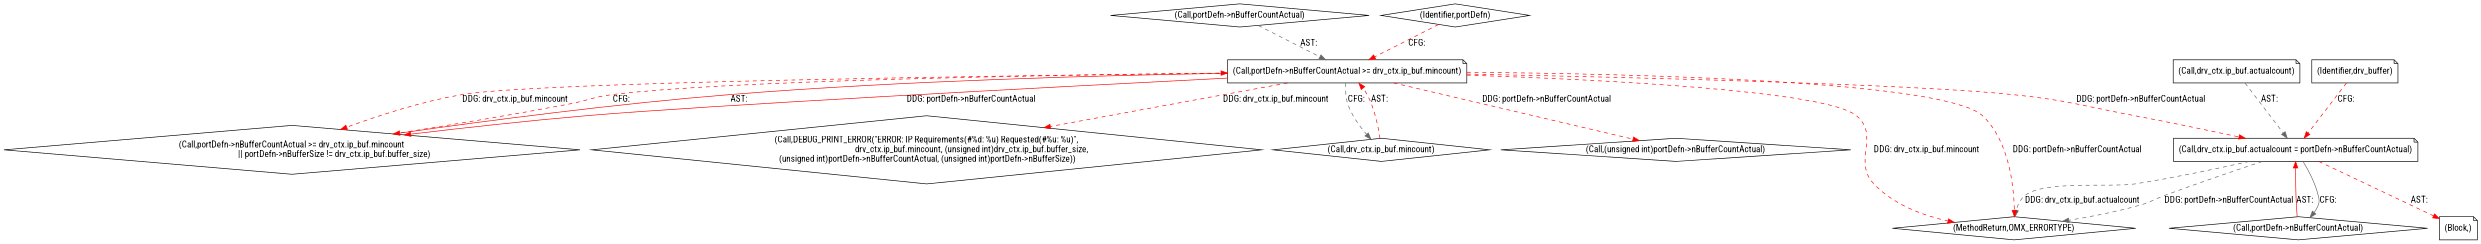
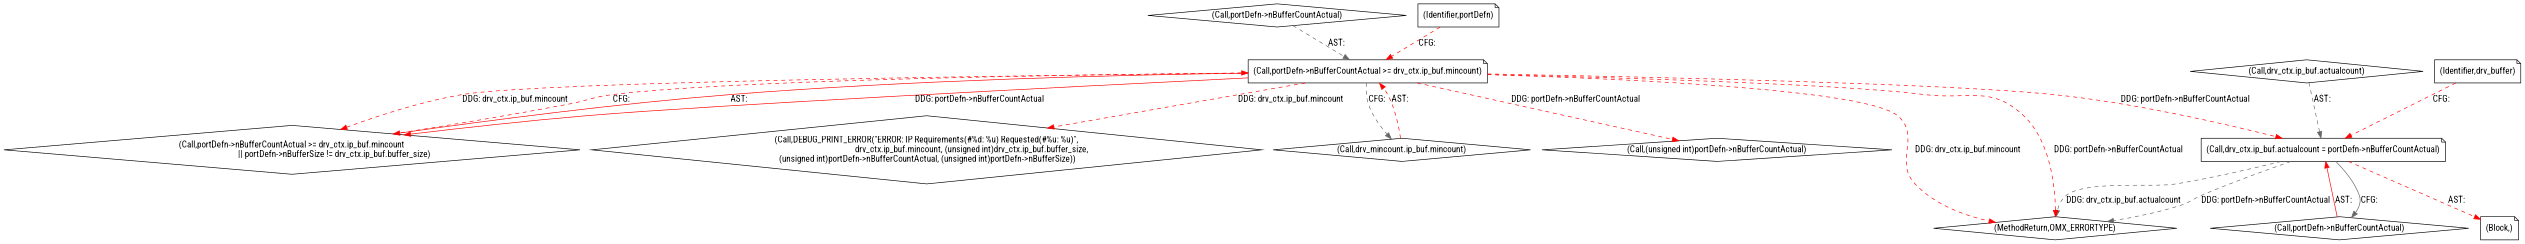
(1455, 15) -> (1458, 15)
(2237, 71) -> (2307, 71)
(1381, 150) -> (1402, 150)
